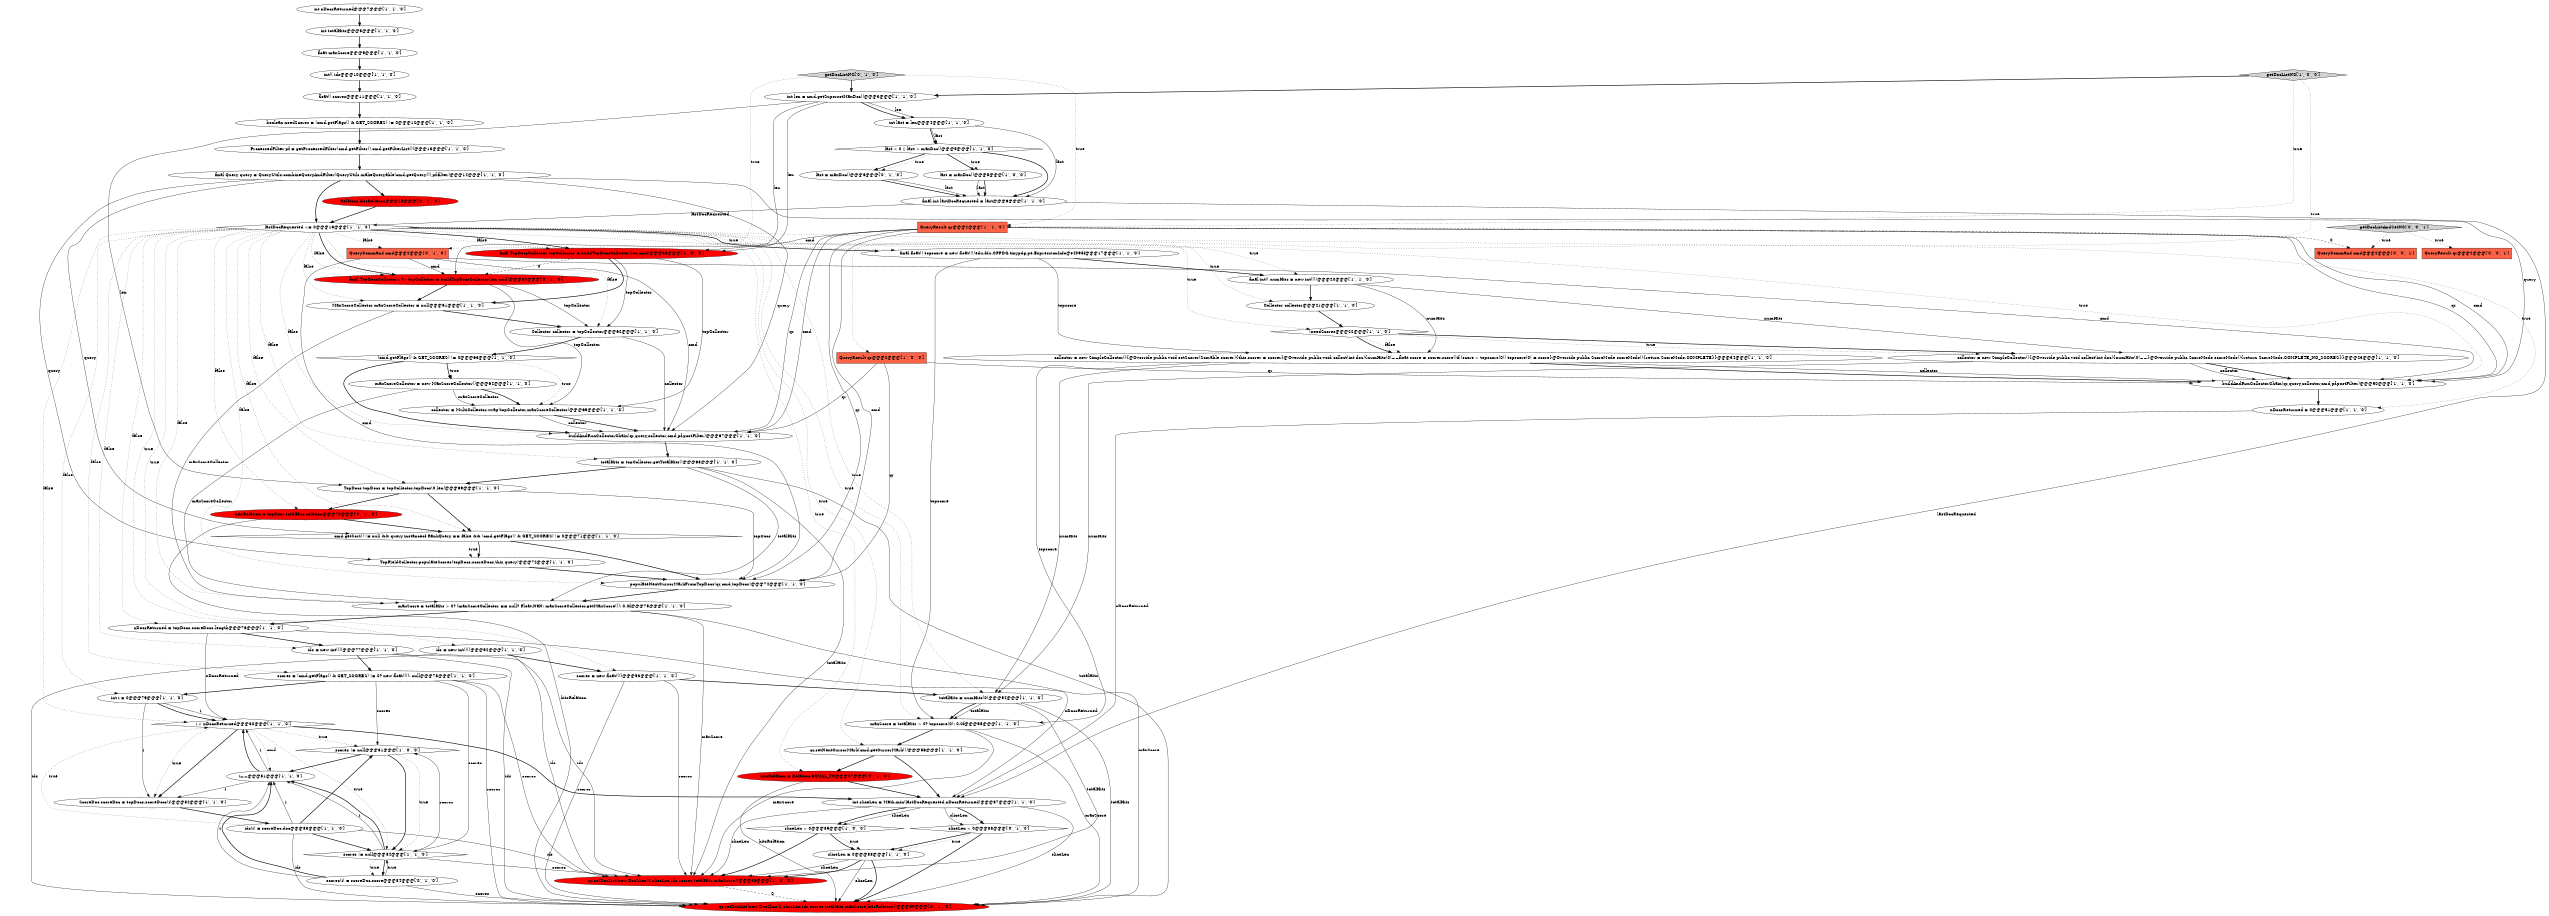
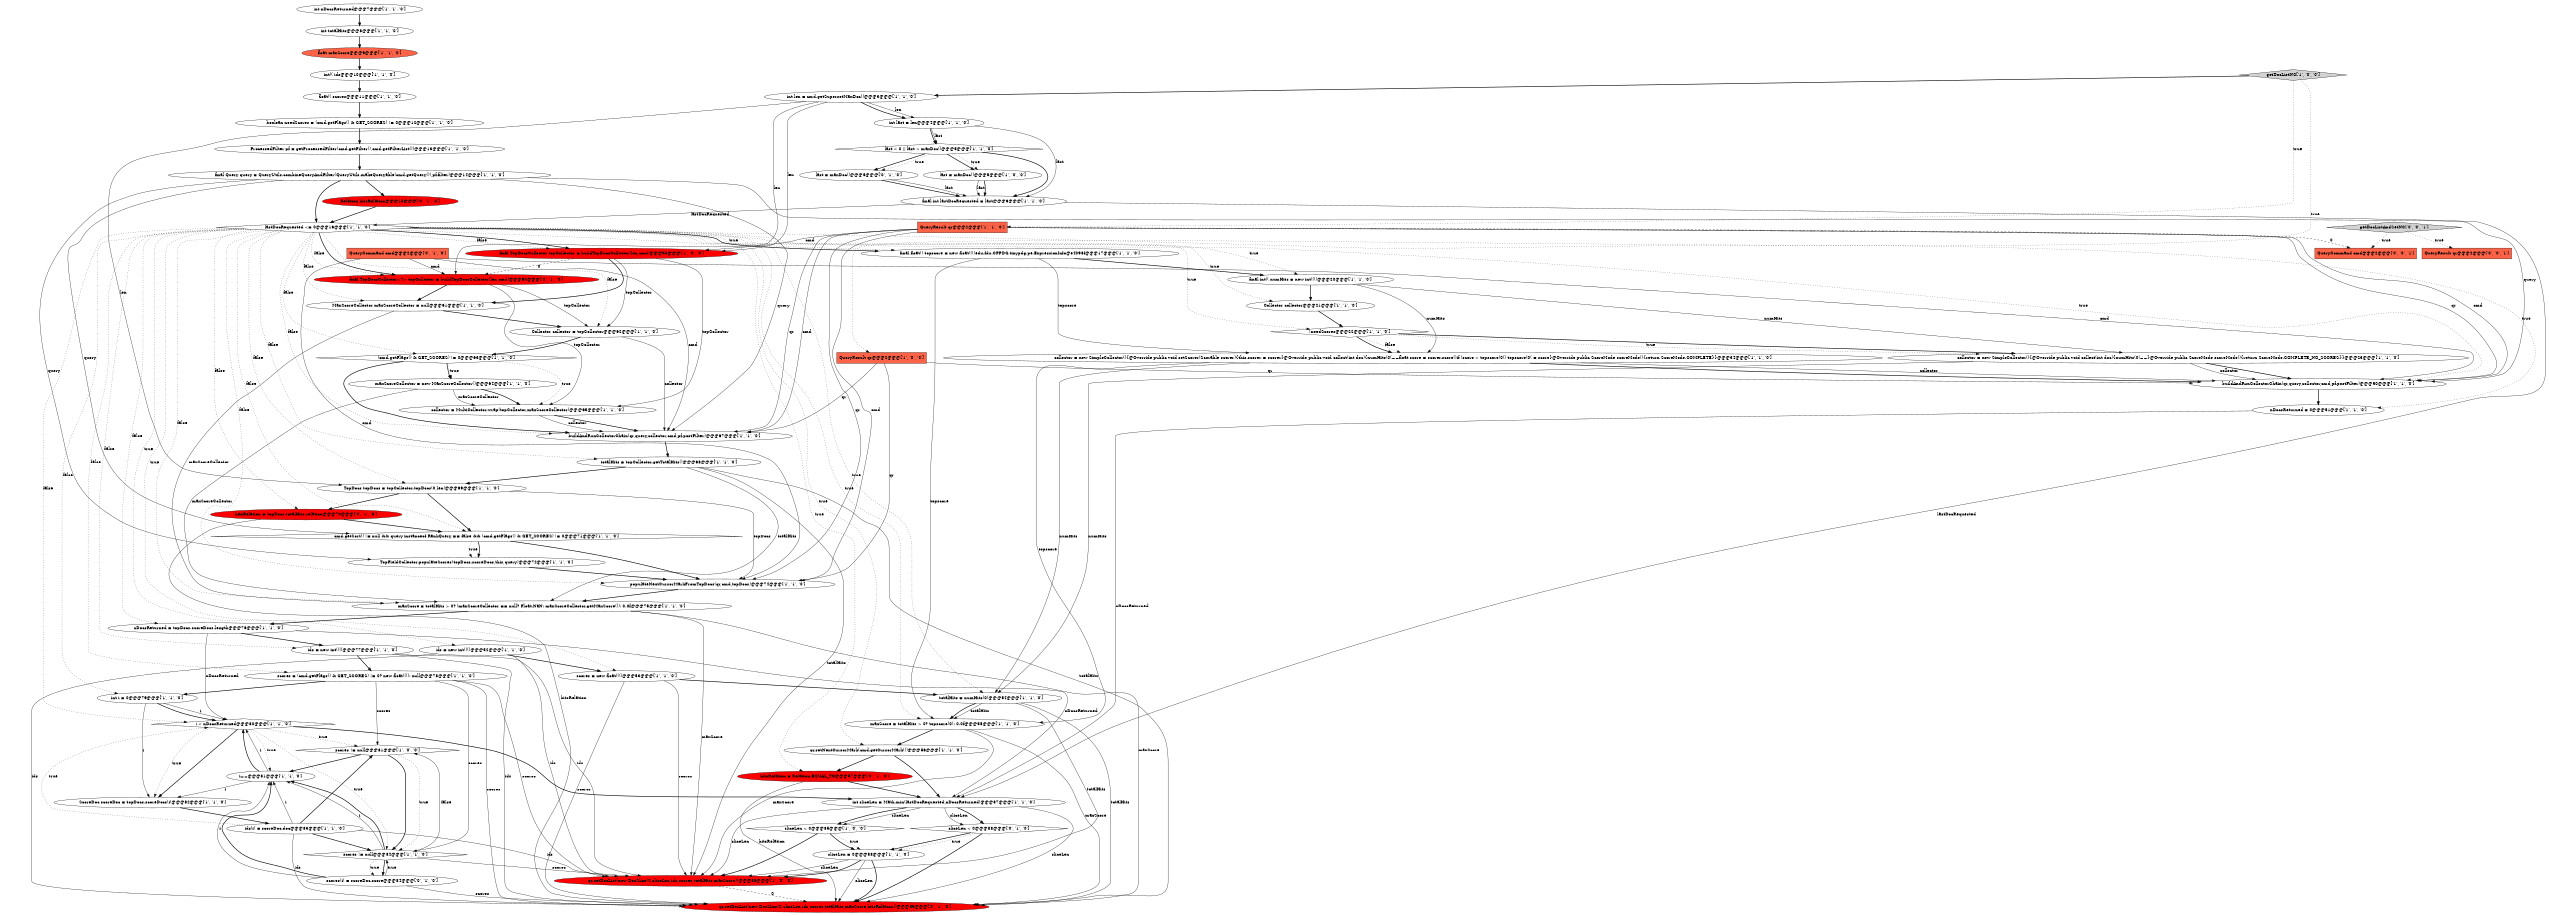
(360, 53) -> (360, 53)
(851, 75) -> none
(355, 240) -> (305, 328)
(272, 750) -> (272, 750)
(446, 803) -> (446, 803)
